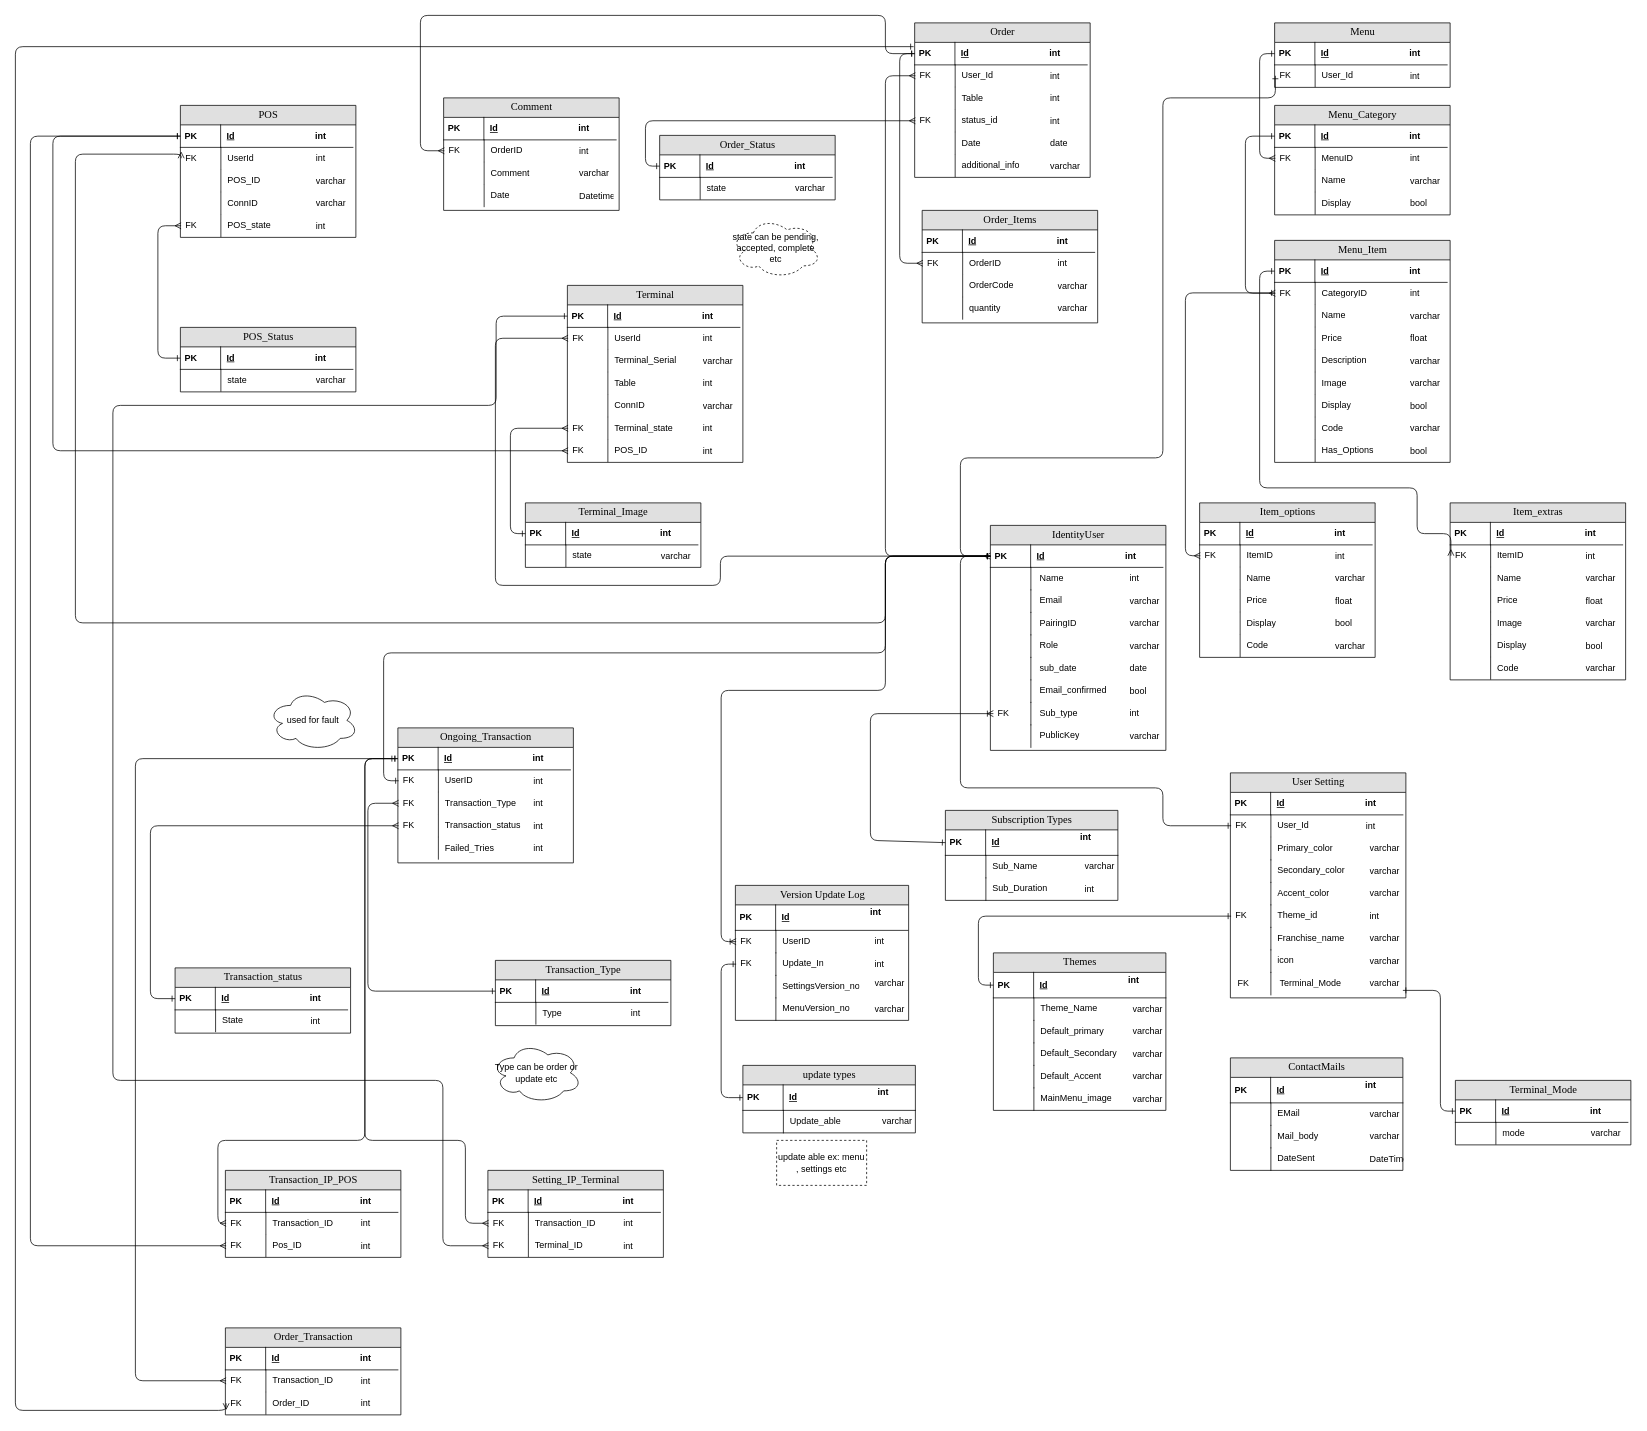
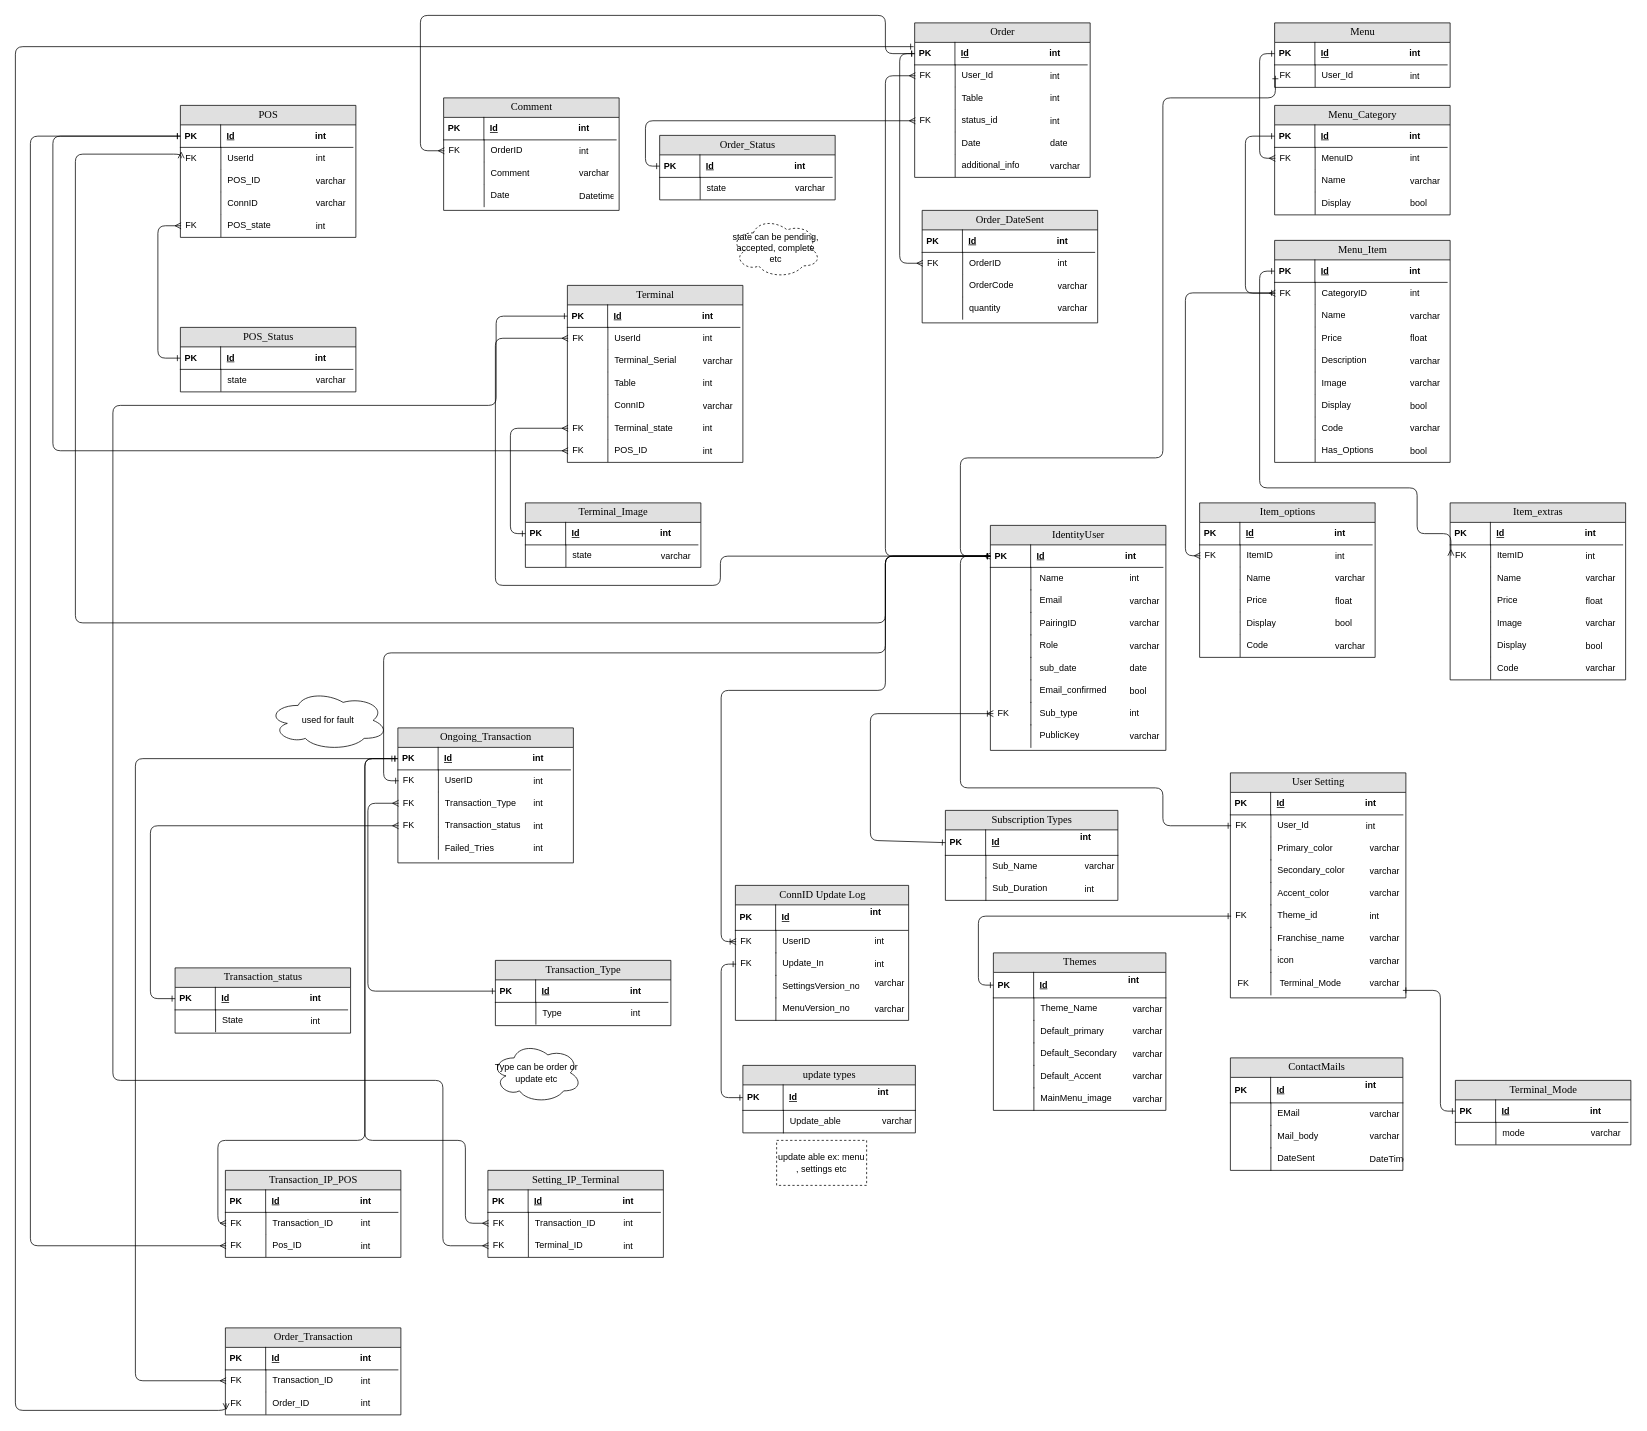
(1010, 220) -> (1010, 220)
(313, 720) -> (328, 720)
(823, 895) -> (823, 895)
